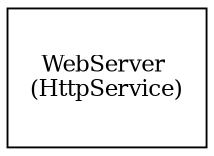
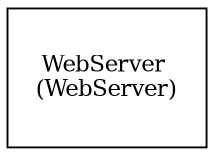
(107, 89) -> (107, 89)
